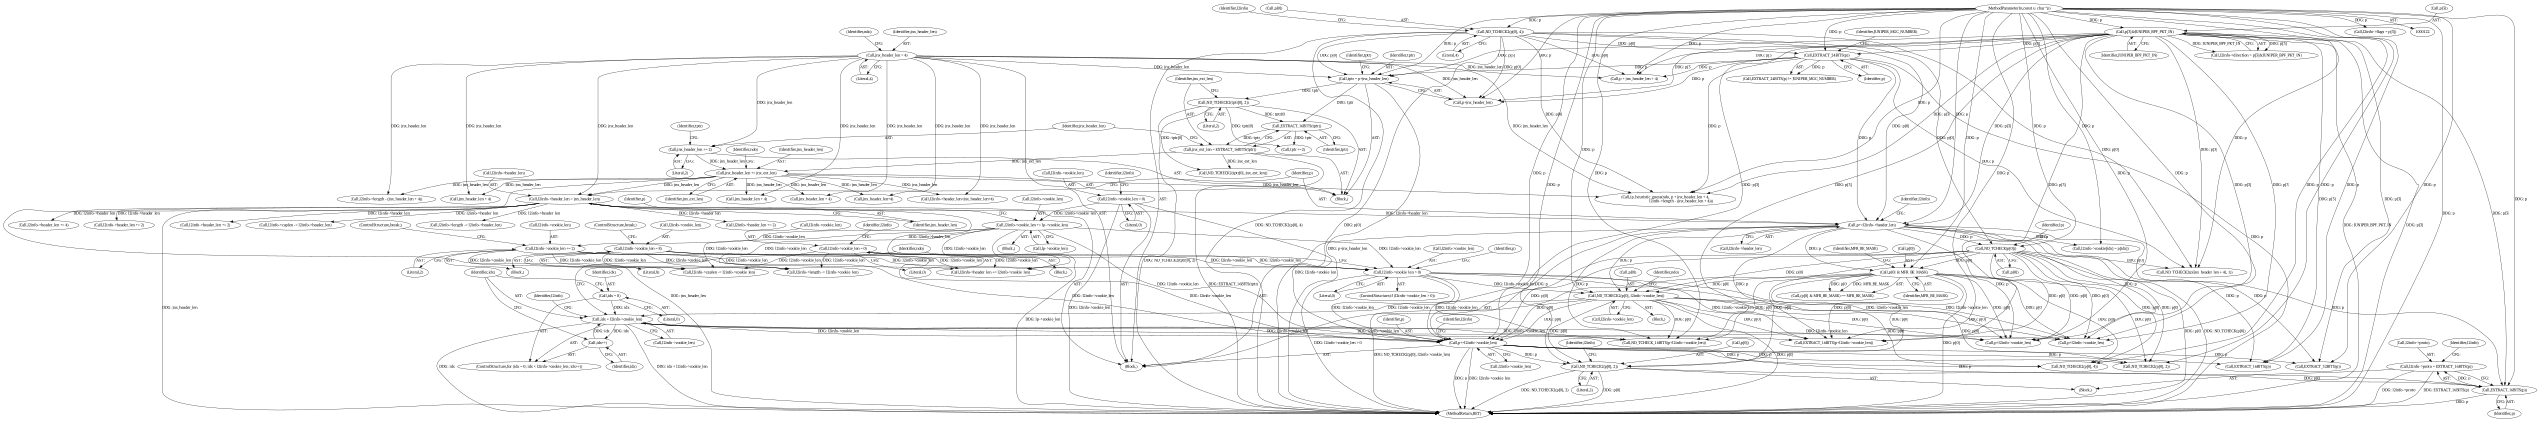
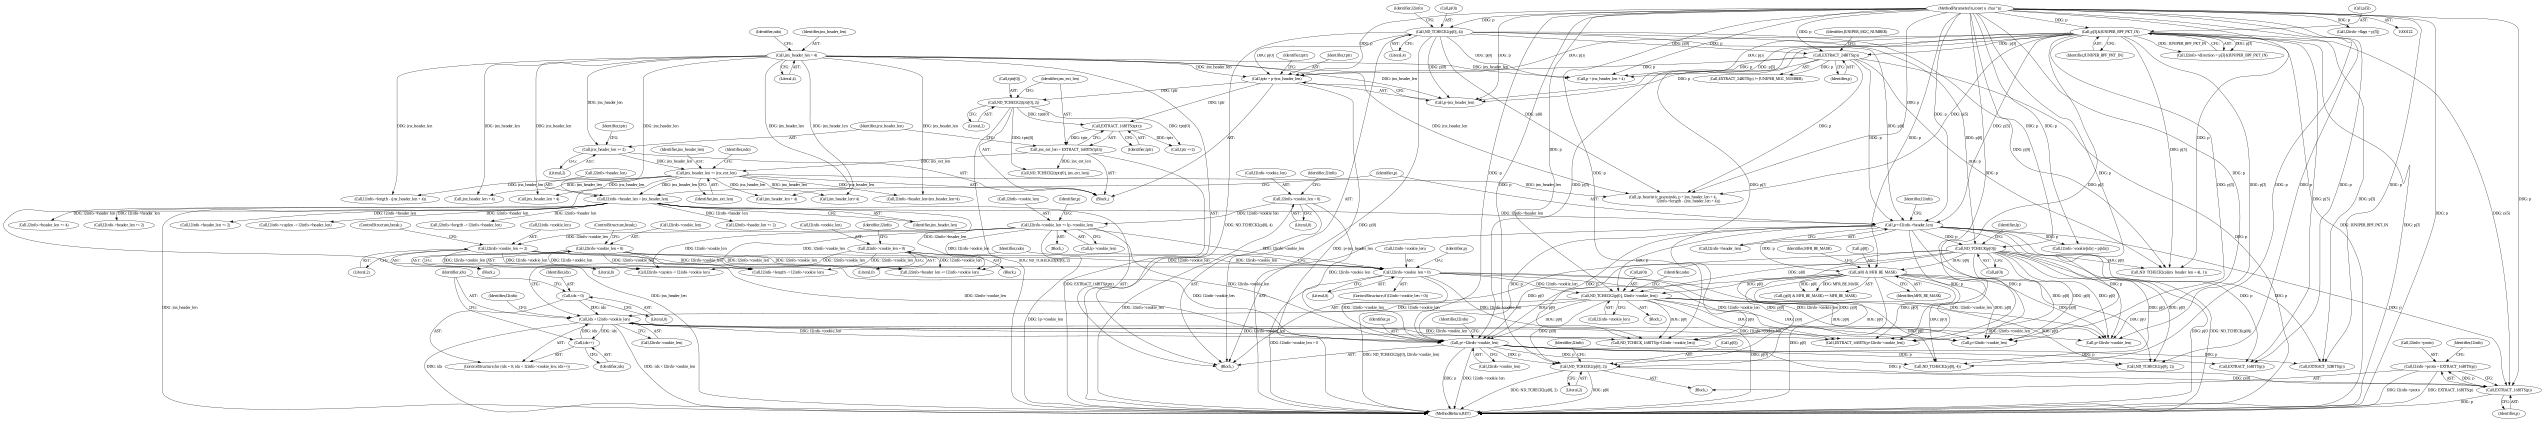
none -> (1010, 79)
